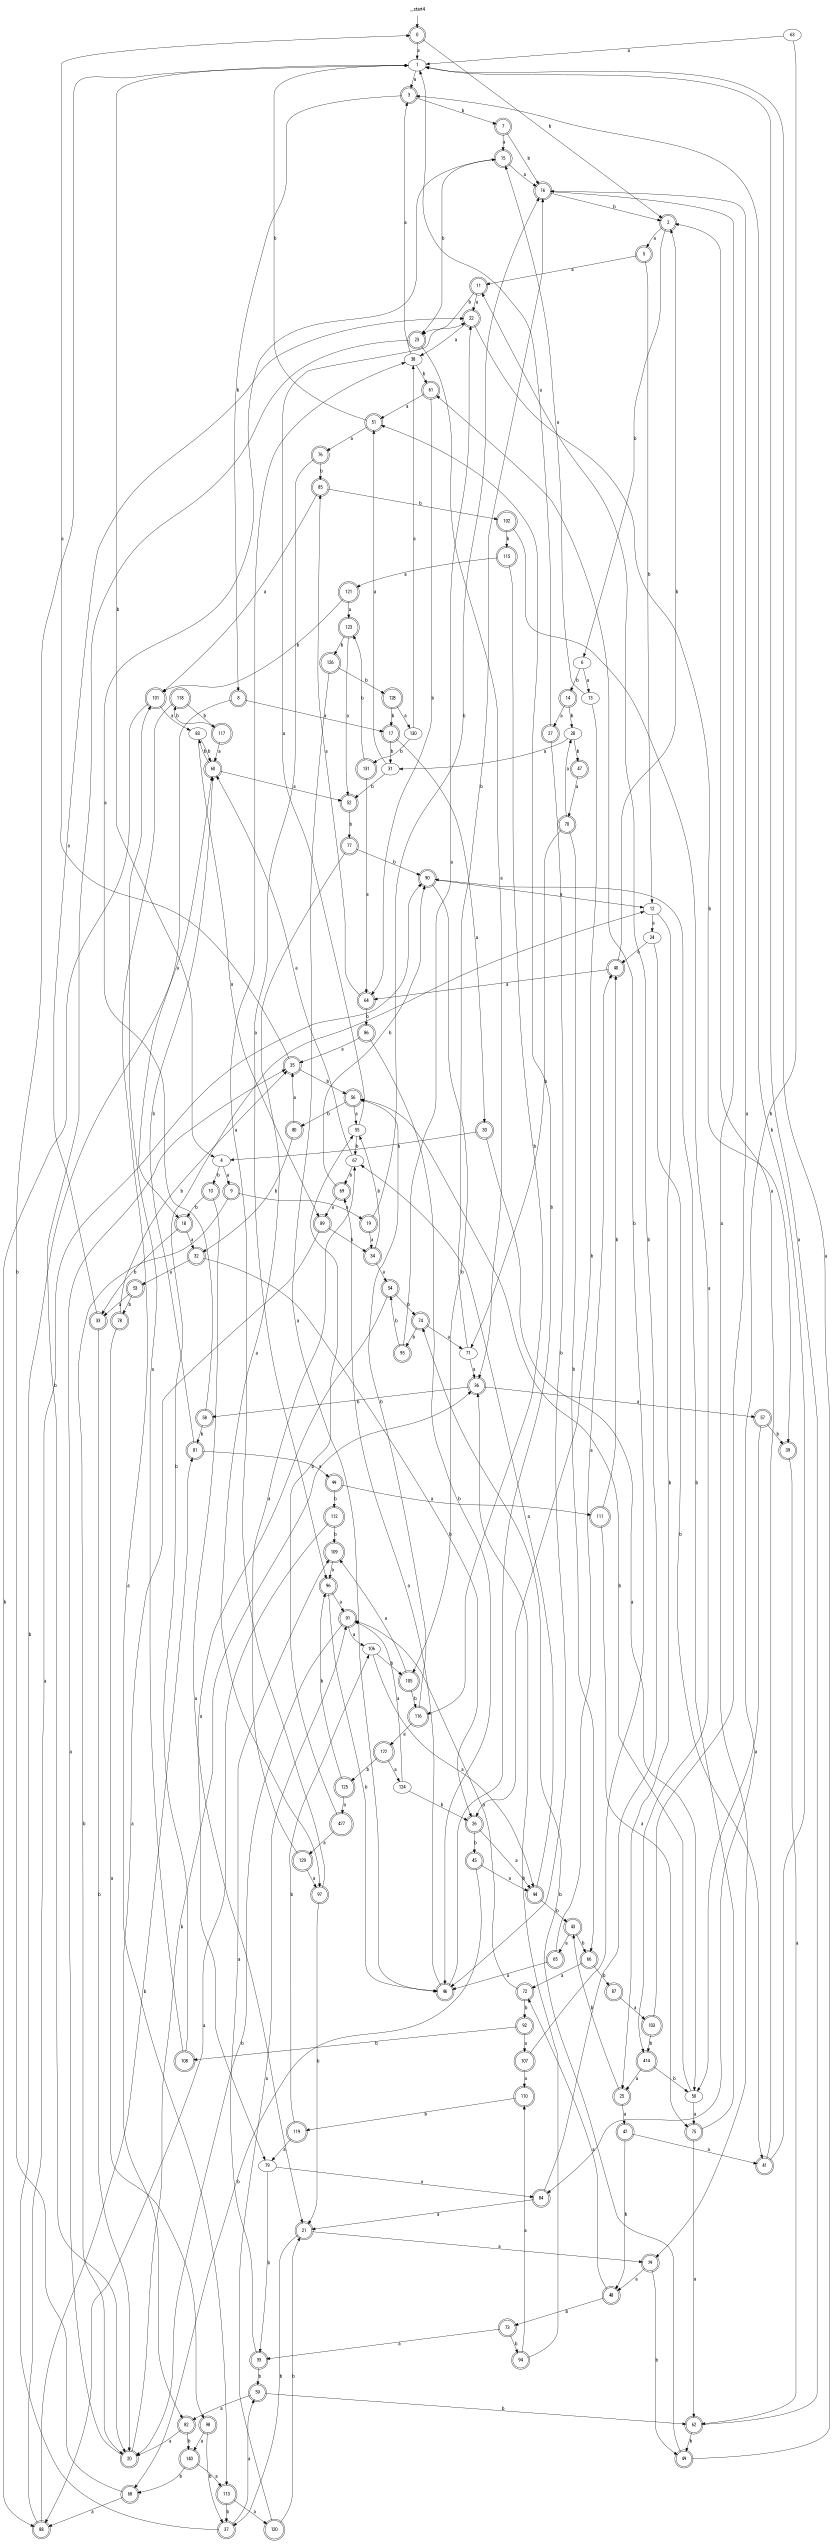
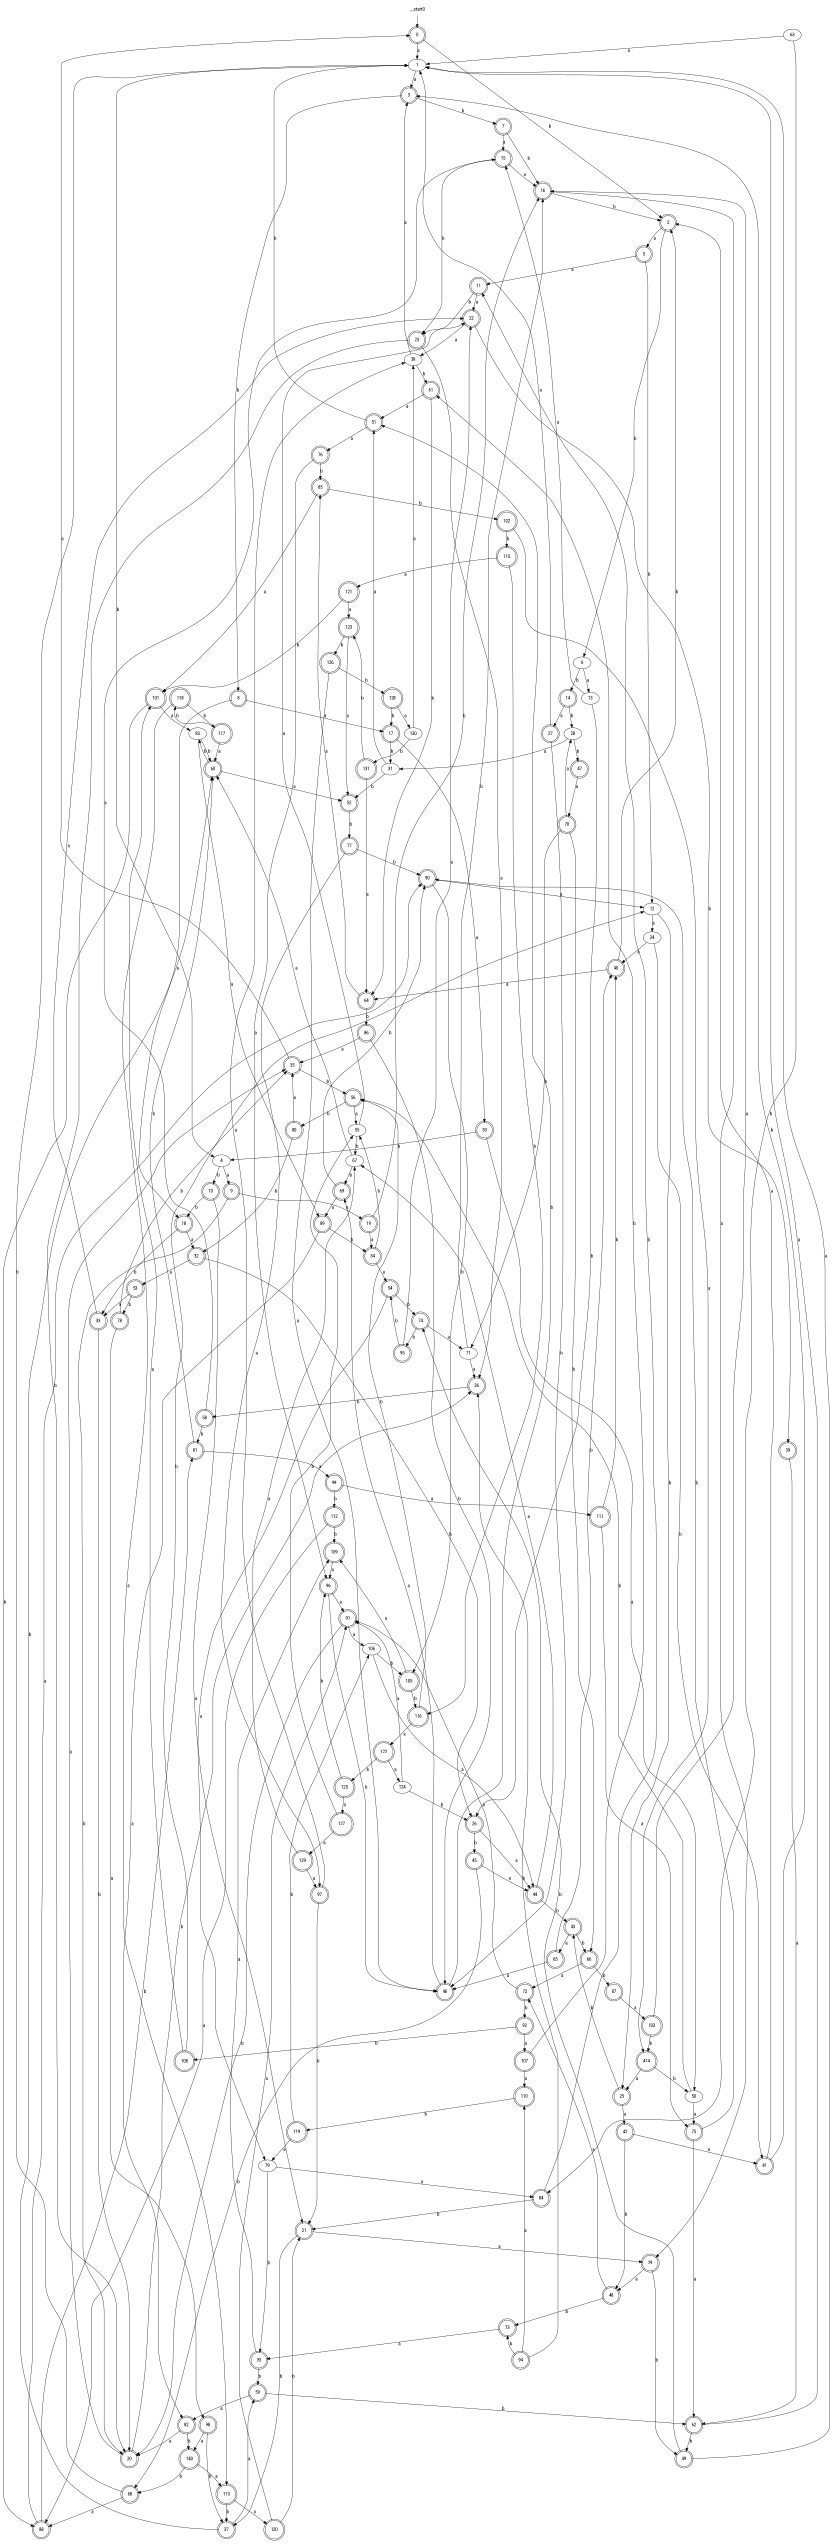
(417, 10) -> (417, 10)
(763, 1418) -> none
(592, 1451) -> (592, 1451)
(341, 1824) -> (341, 1824)
(438, 2214) -> (438, 2214)
(513, 2343) -> (510, 2347)
